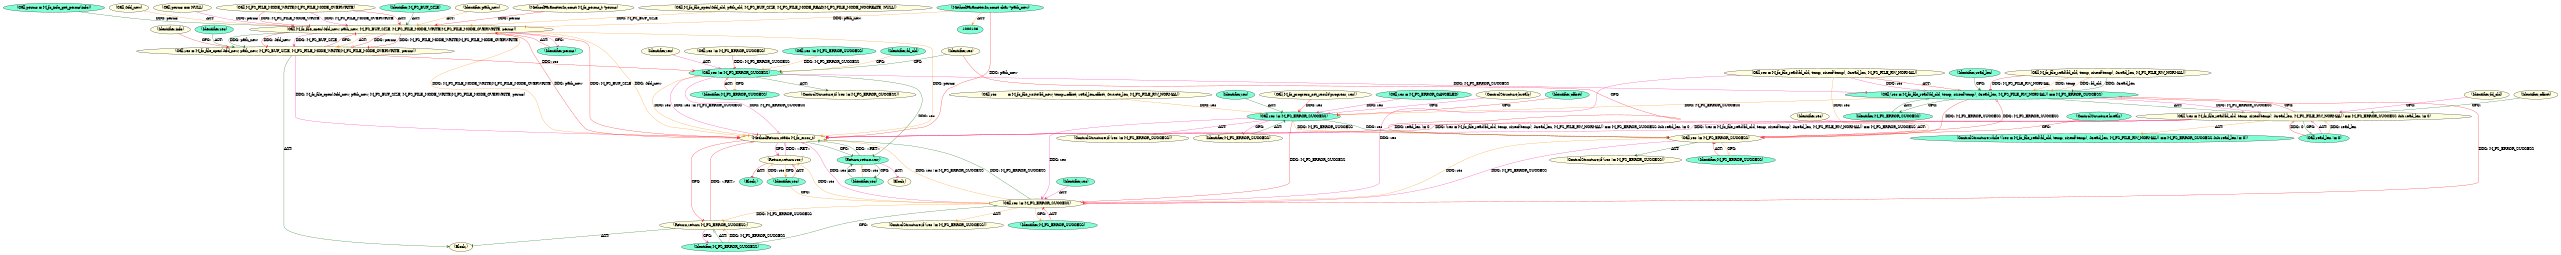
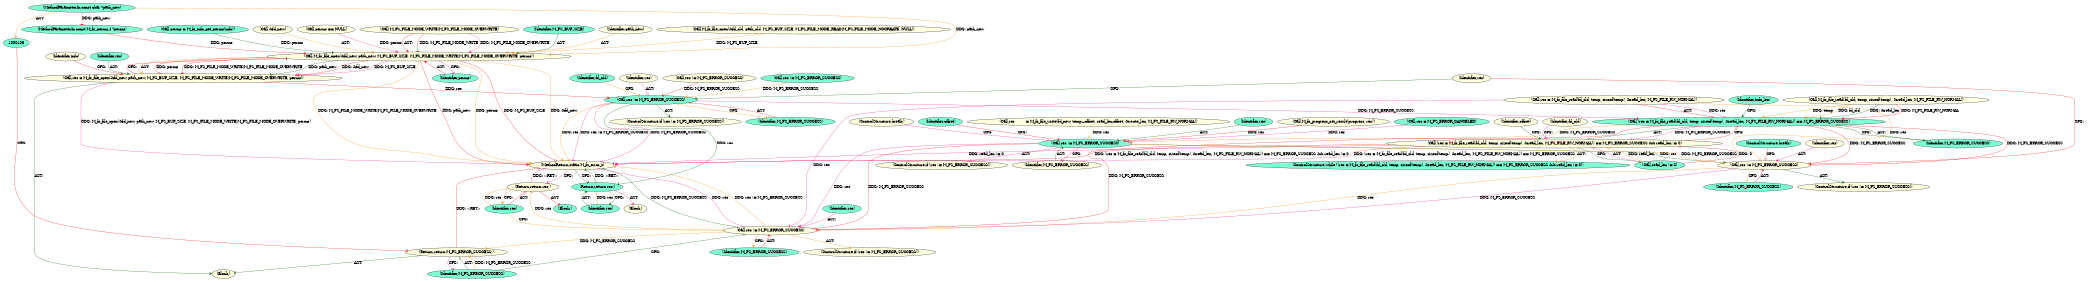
(573, 8) -> (82, 30)
(1975, 73) -> (1754, 100)
(941, 108) -> (82, 18)
(691, 162) -> (132, 235)
